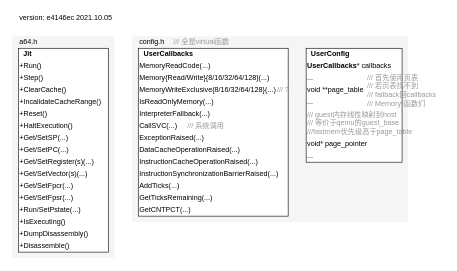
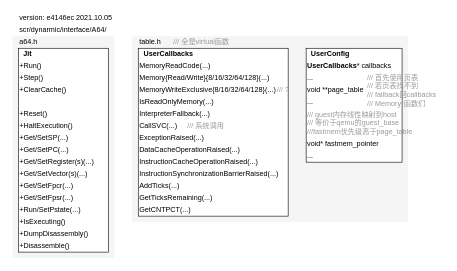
none -> (66, 30)
(154, 42) -> (152, 42)
(63, 102) -> none
(342, 144) -> (348, 144)
